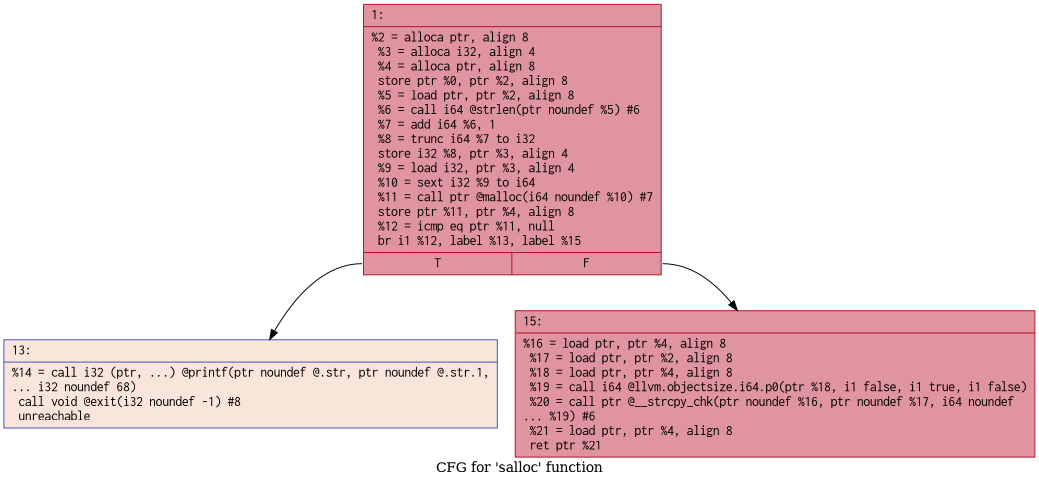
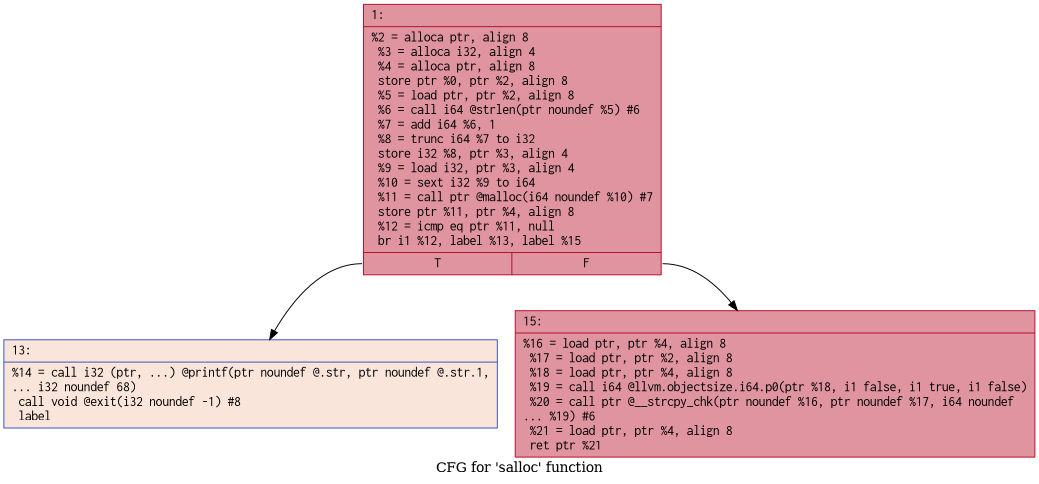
(51, 416) -> (32, 416)
